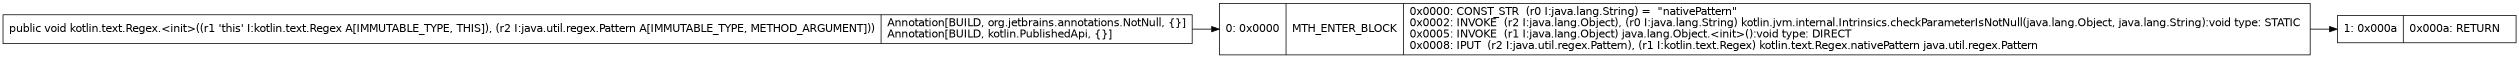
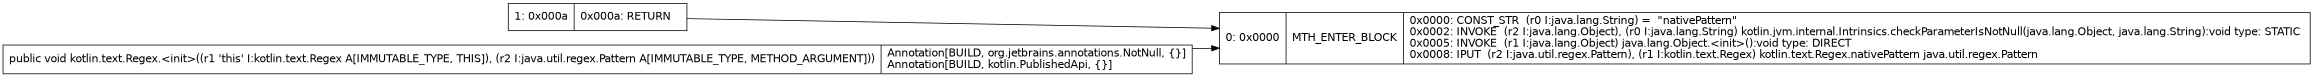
(2320, 29) -> (949, 23)
